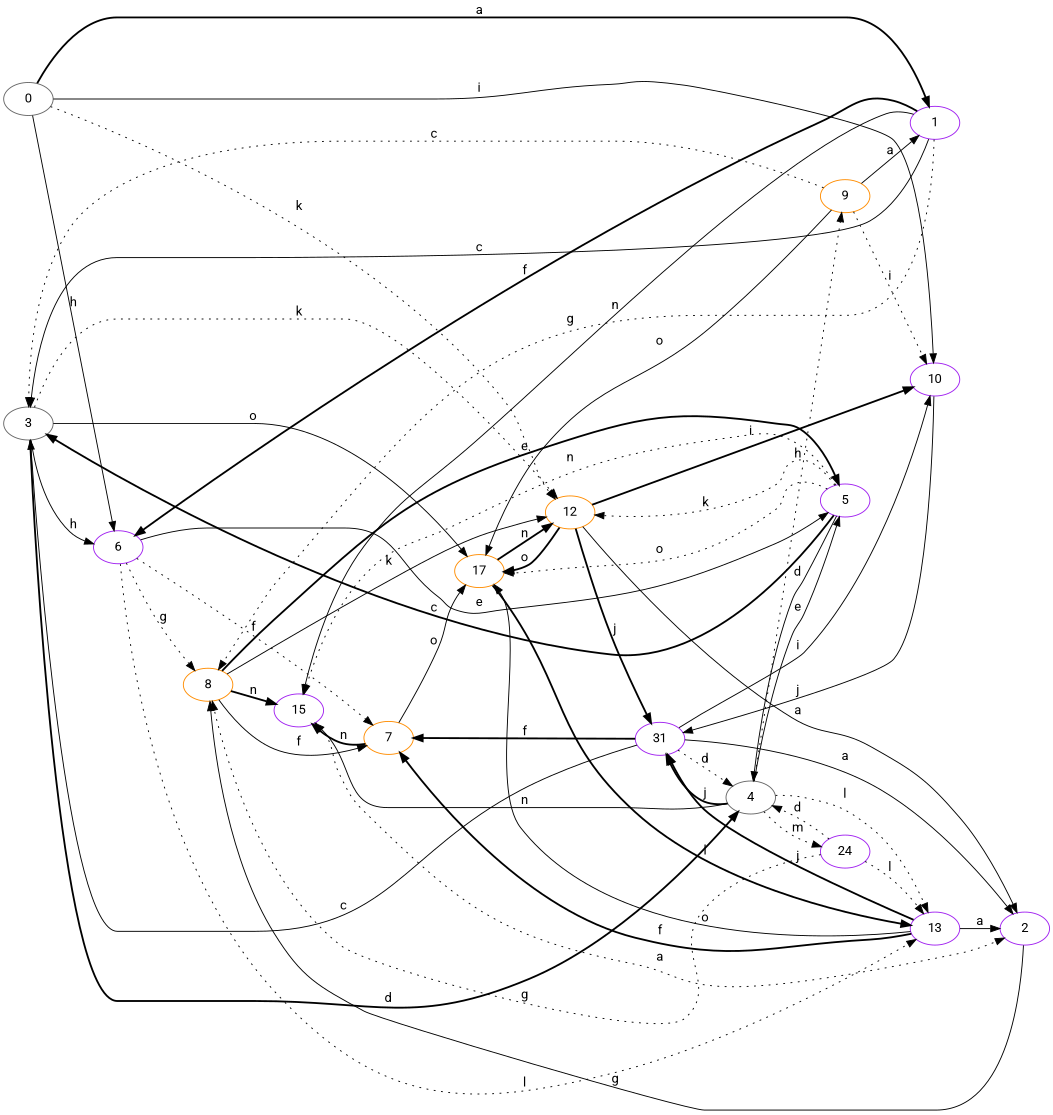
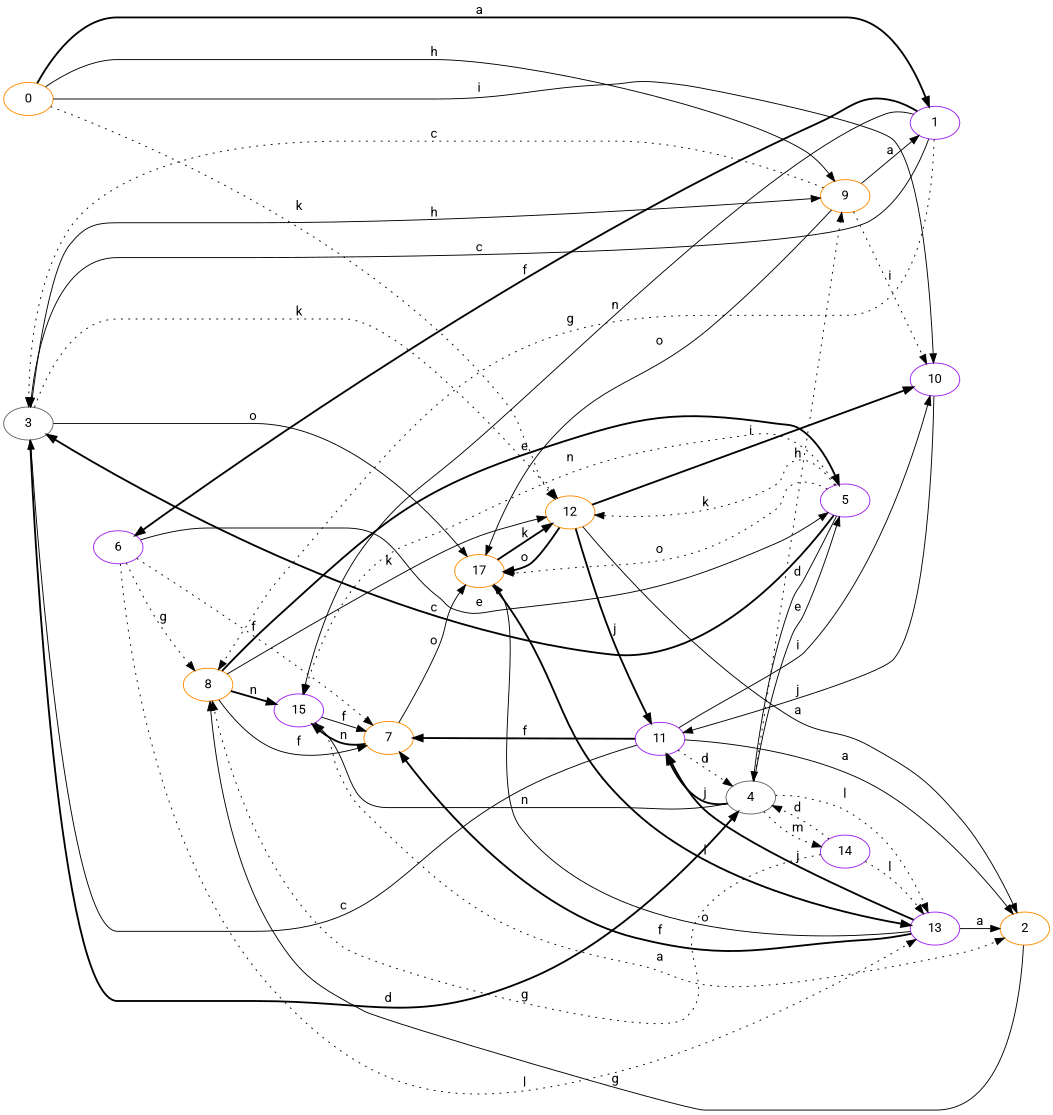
(28, 99) -> (28, 99)
(72, 319) -> (446, 60)
(47, 497) -> (353, 222)
(525, 534) -> (525, 534)
none -> (339, 723)
(660, 739) -> (660, 739)
(845, 852) -> (845, 852)
(1025, 929) -> (1025, 929)
